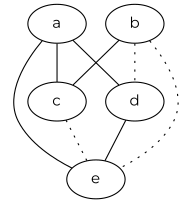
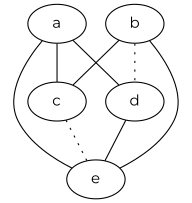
(176, 114) -> (176, 114)
